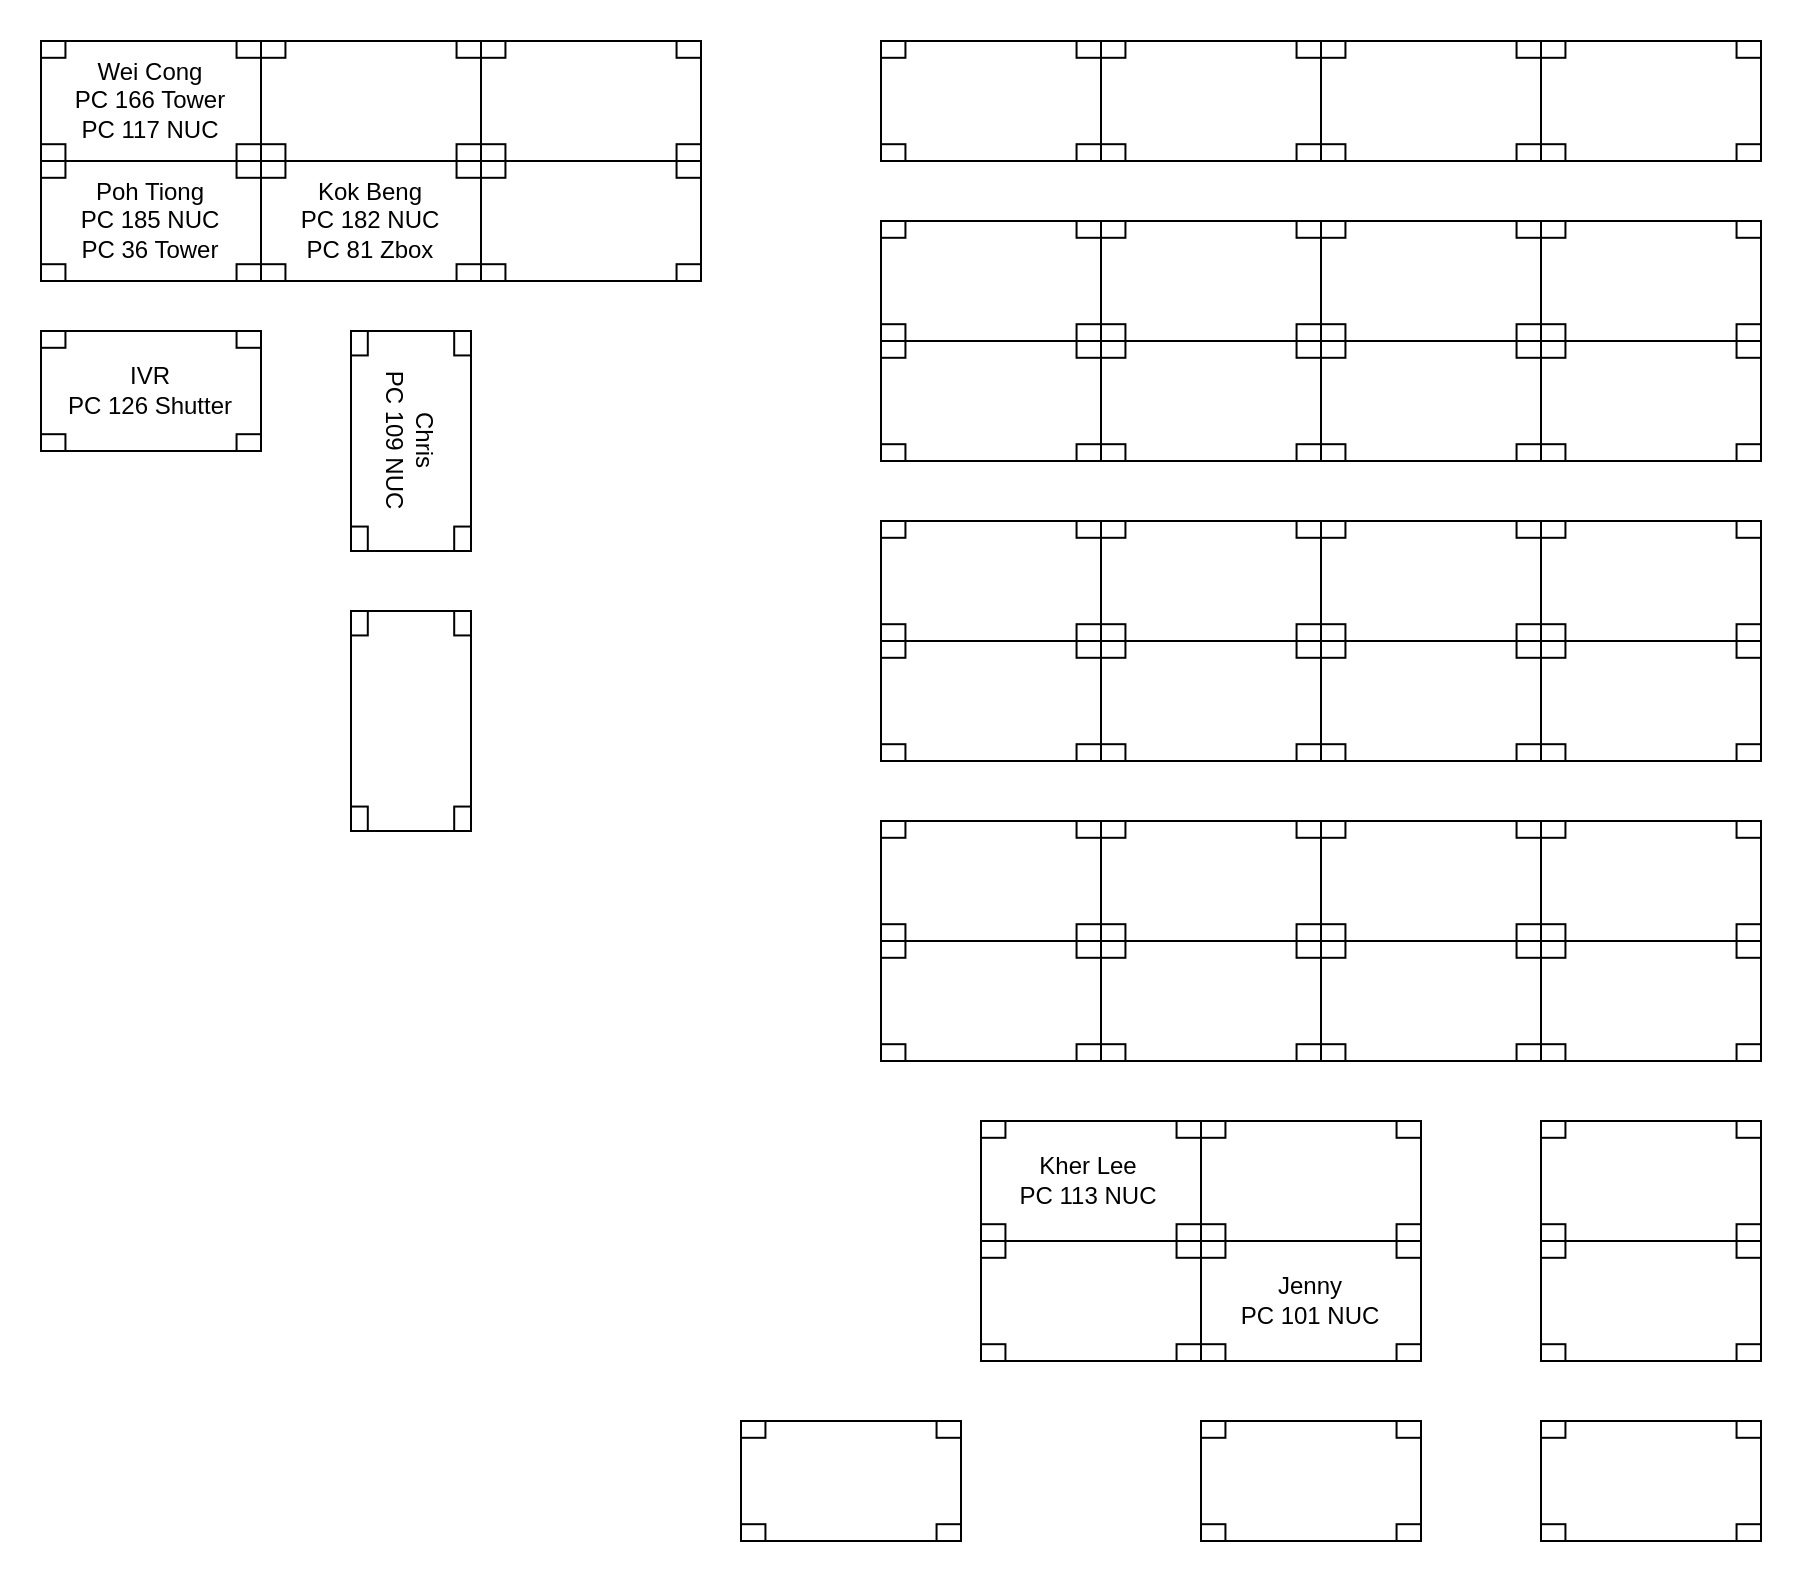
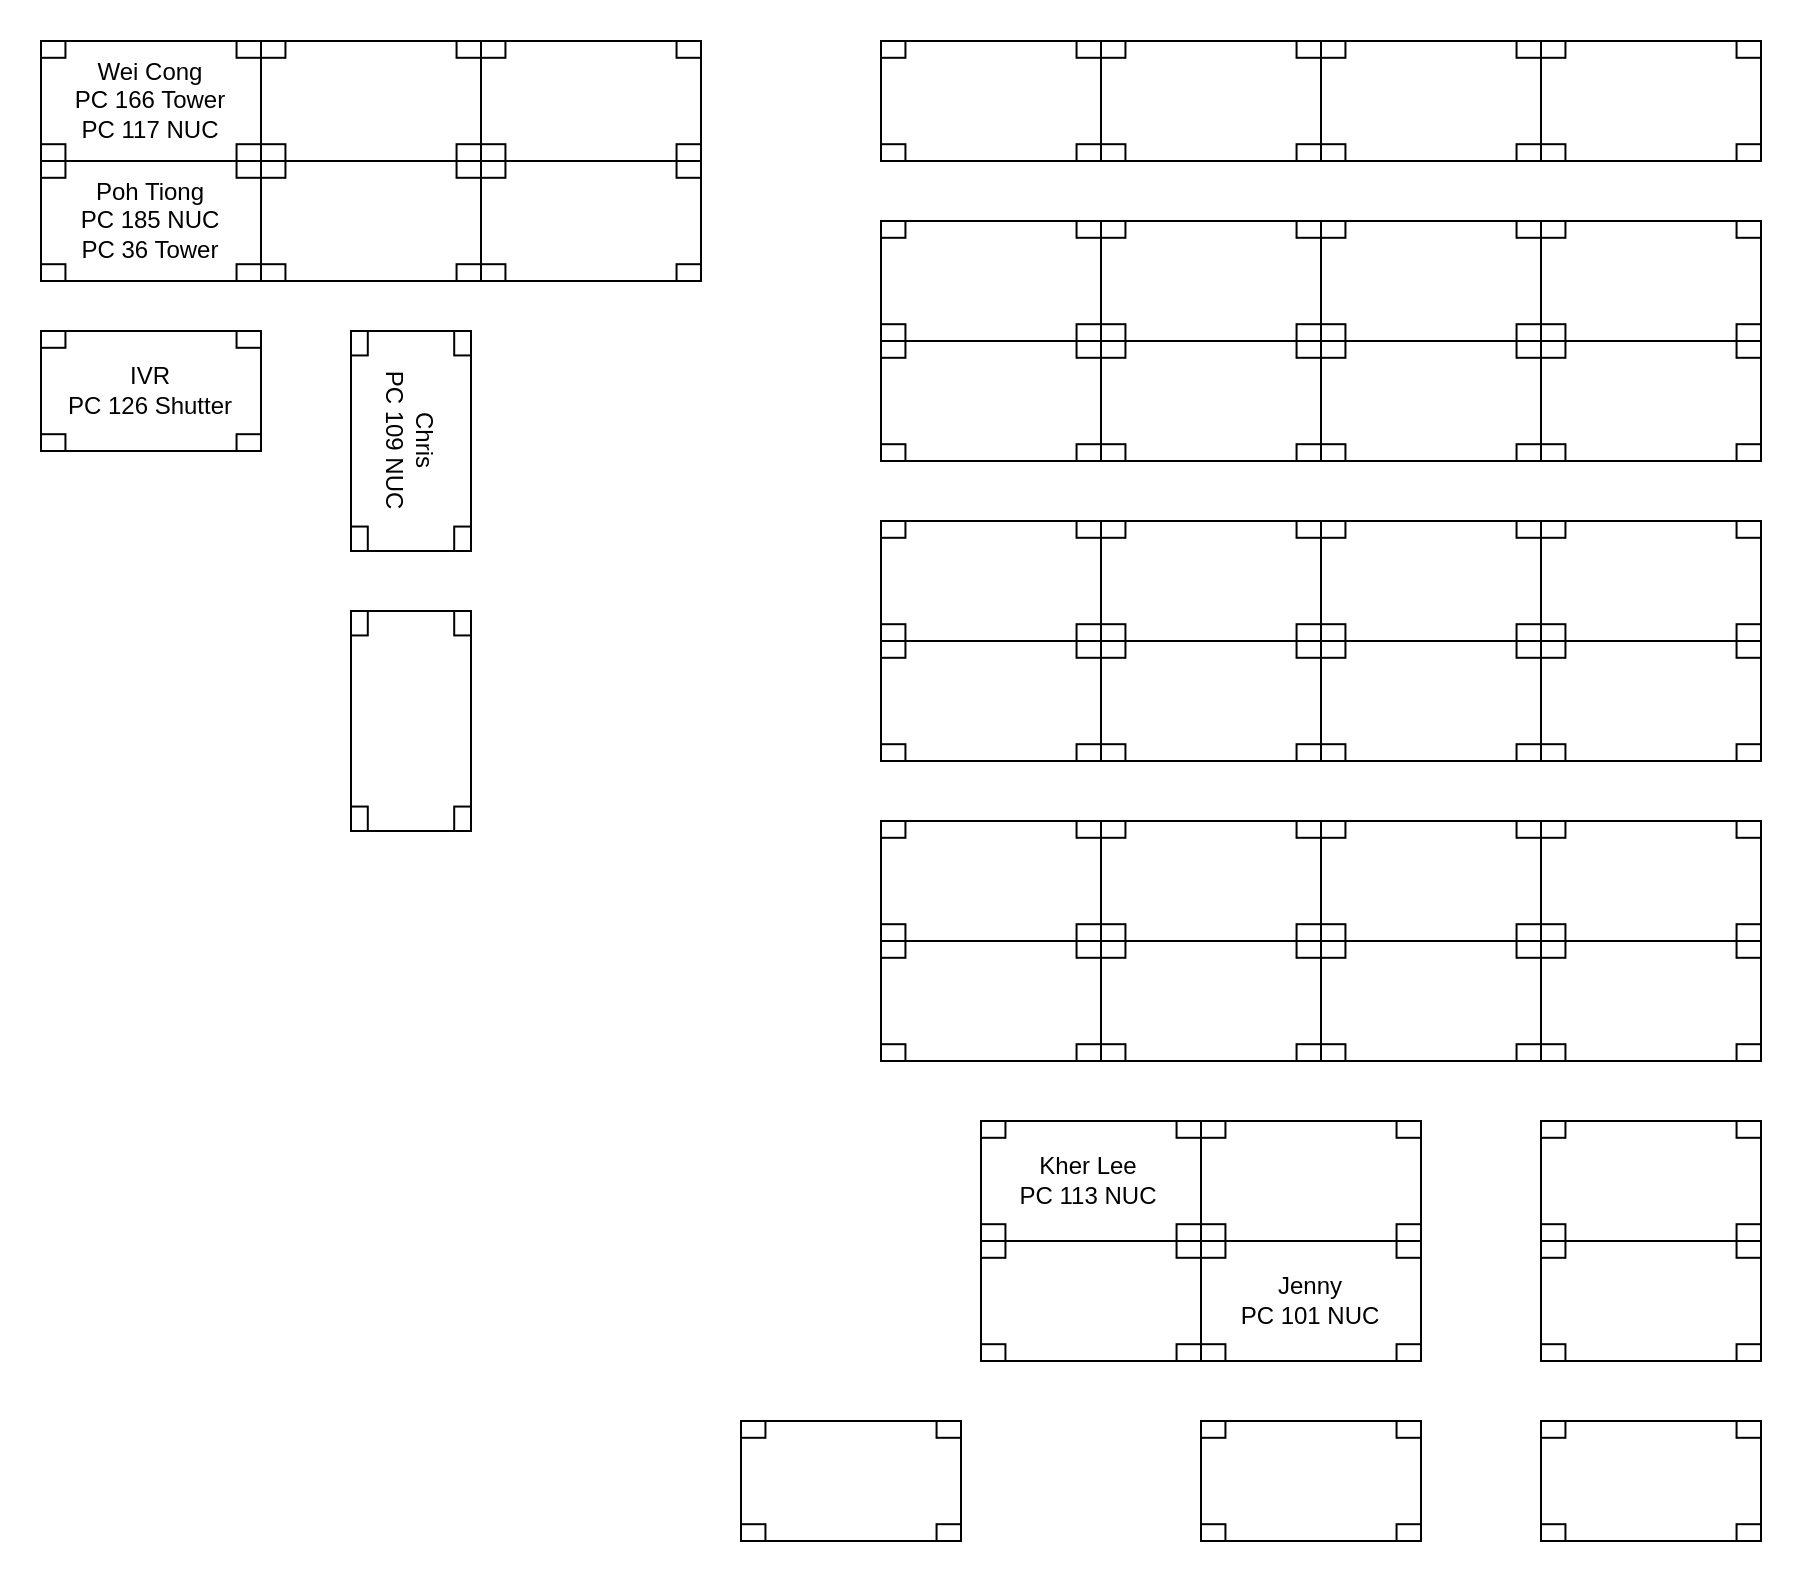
(371, 221) -> none
